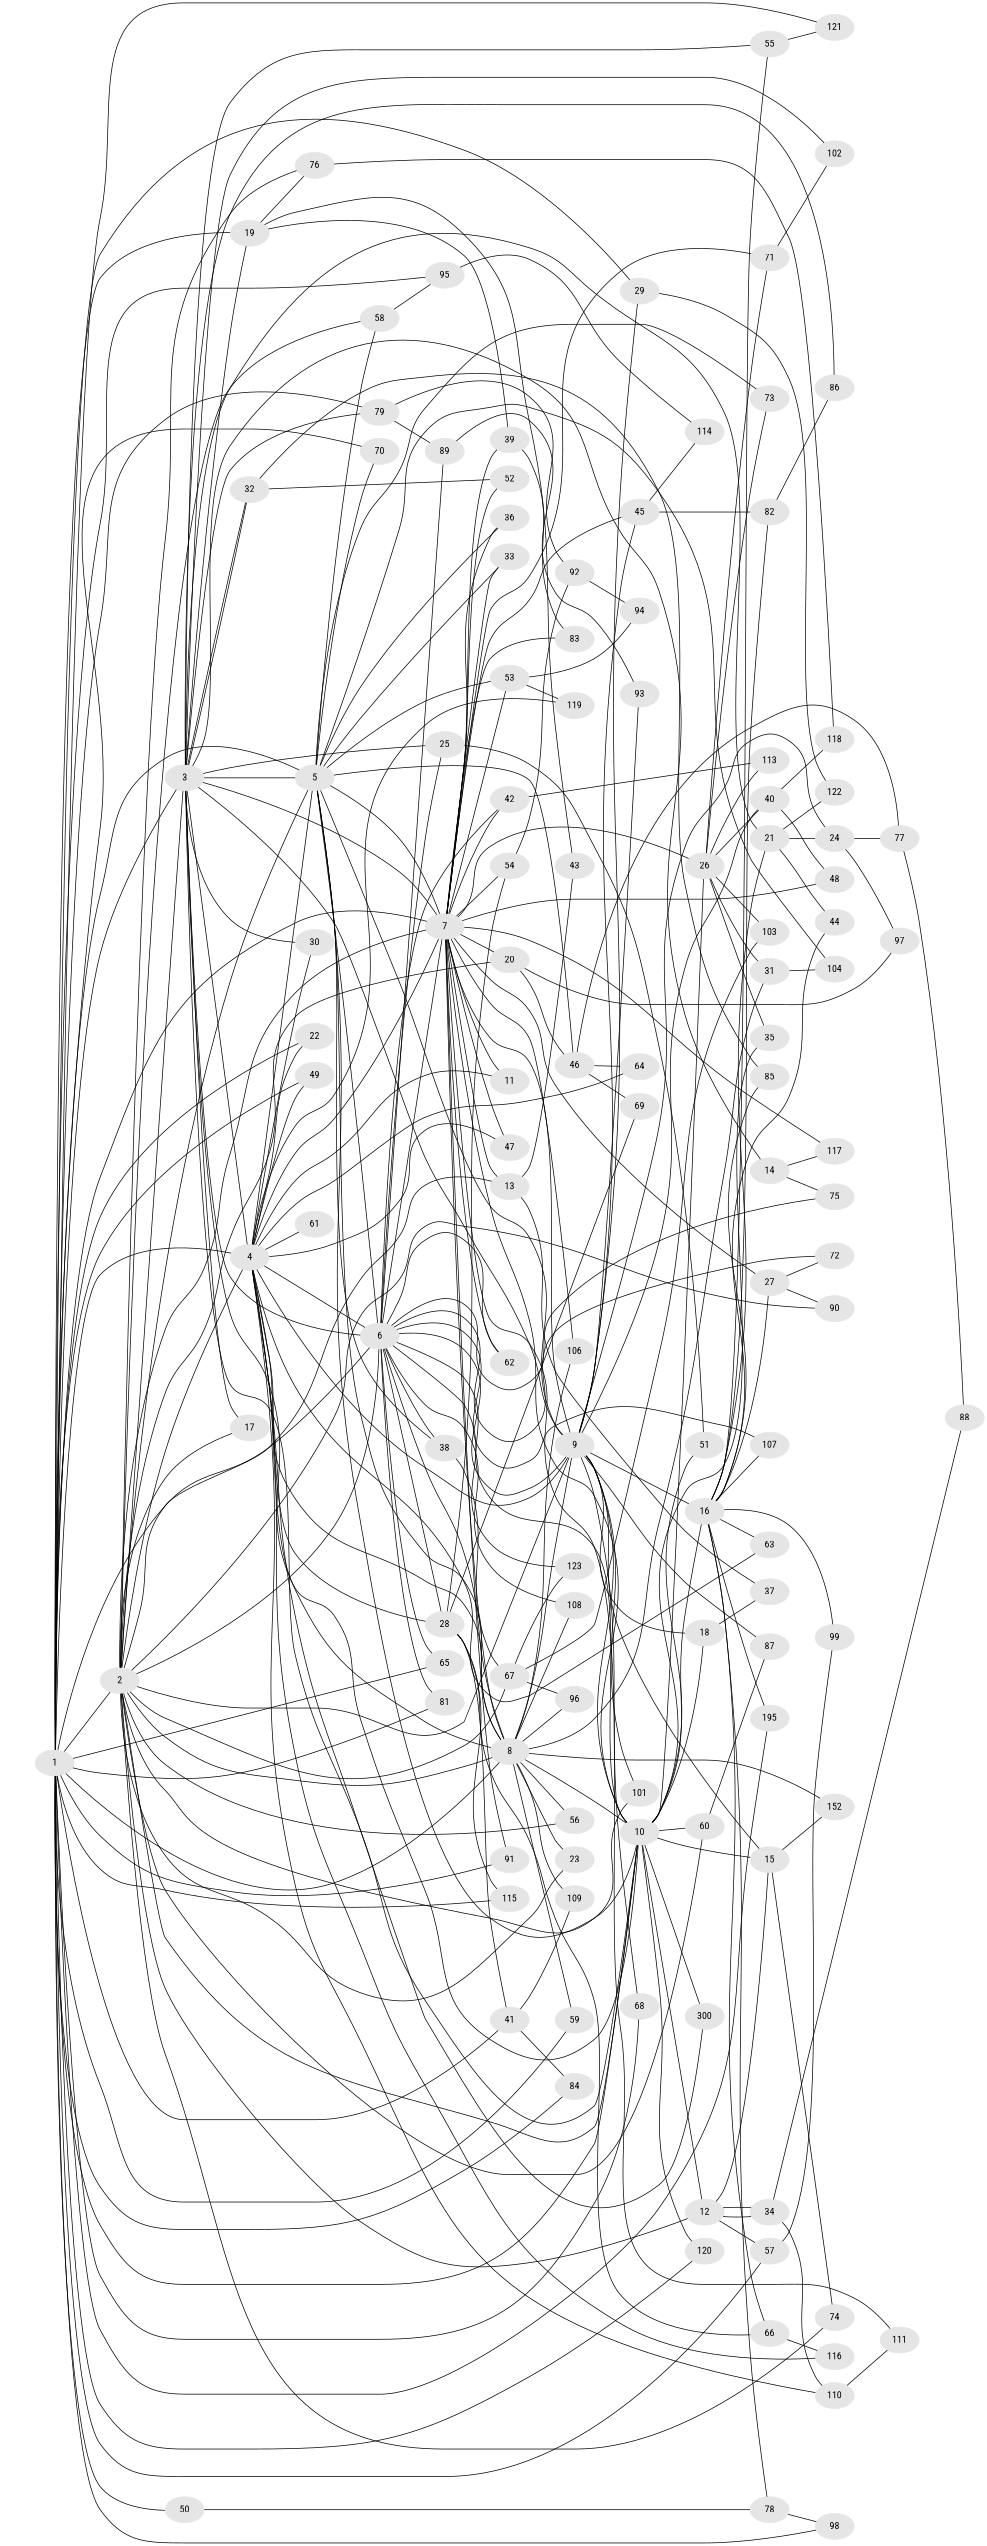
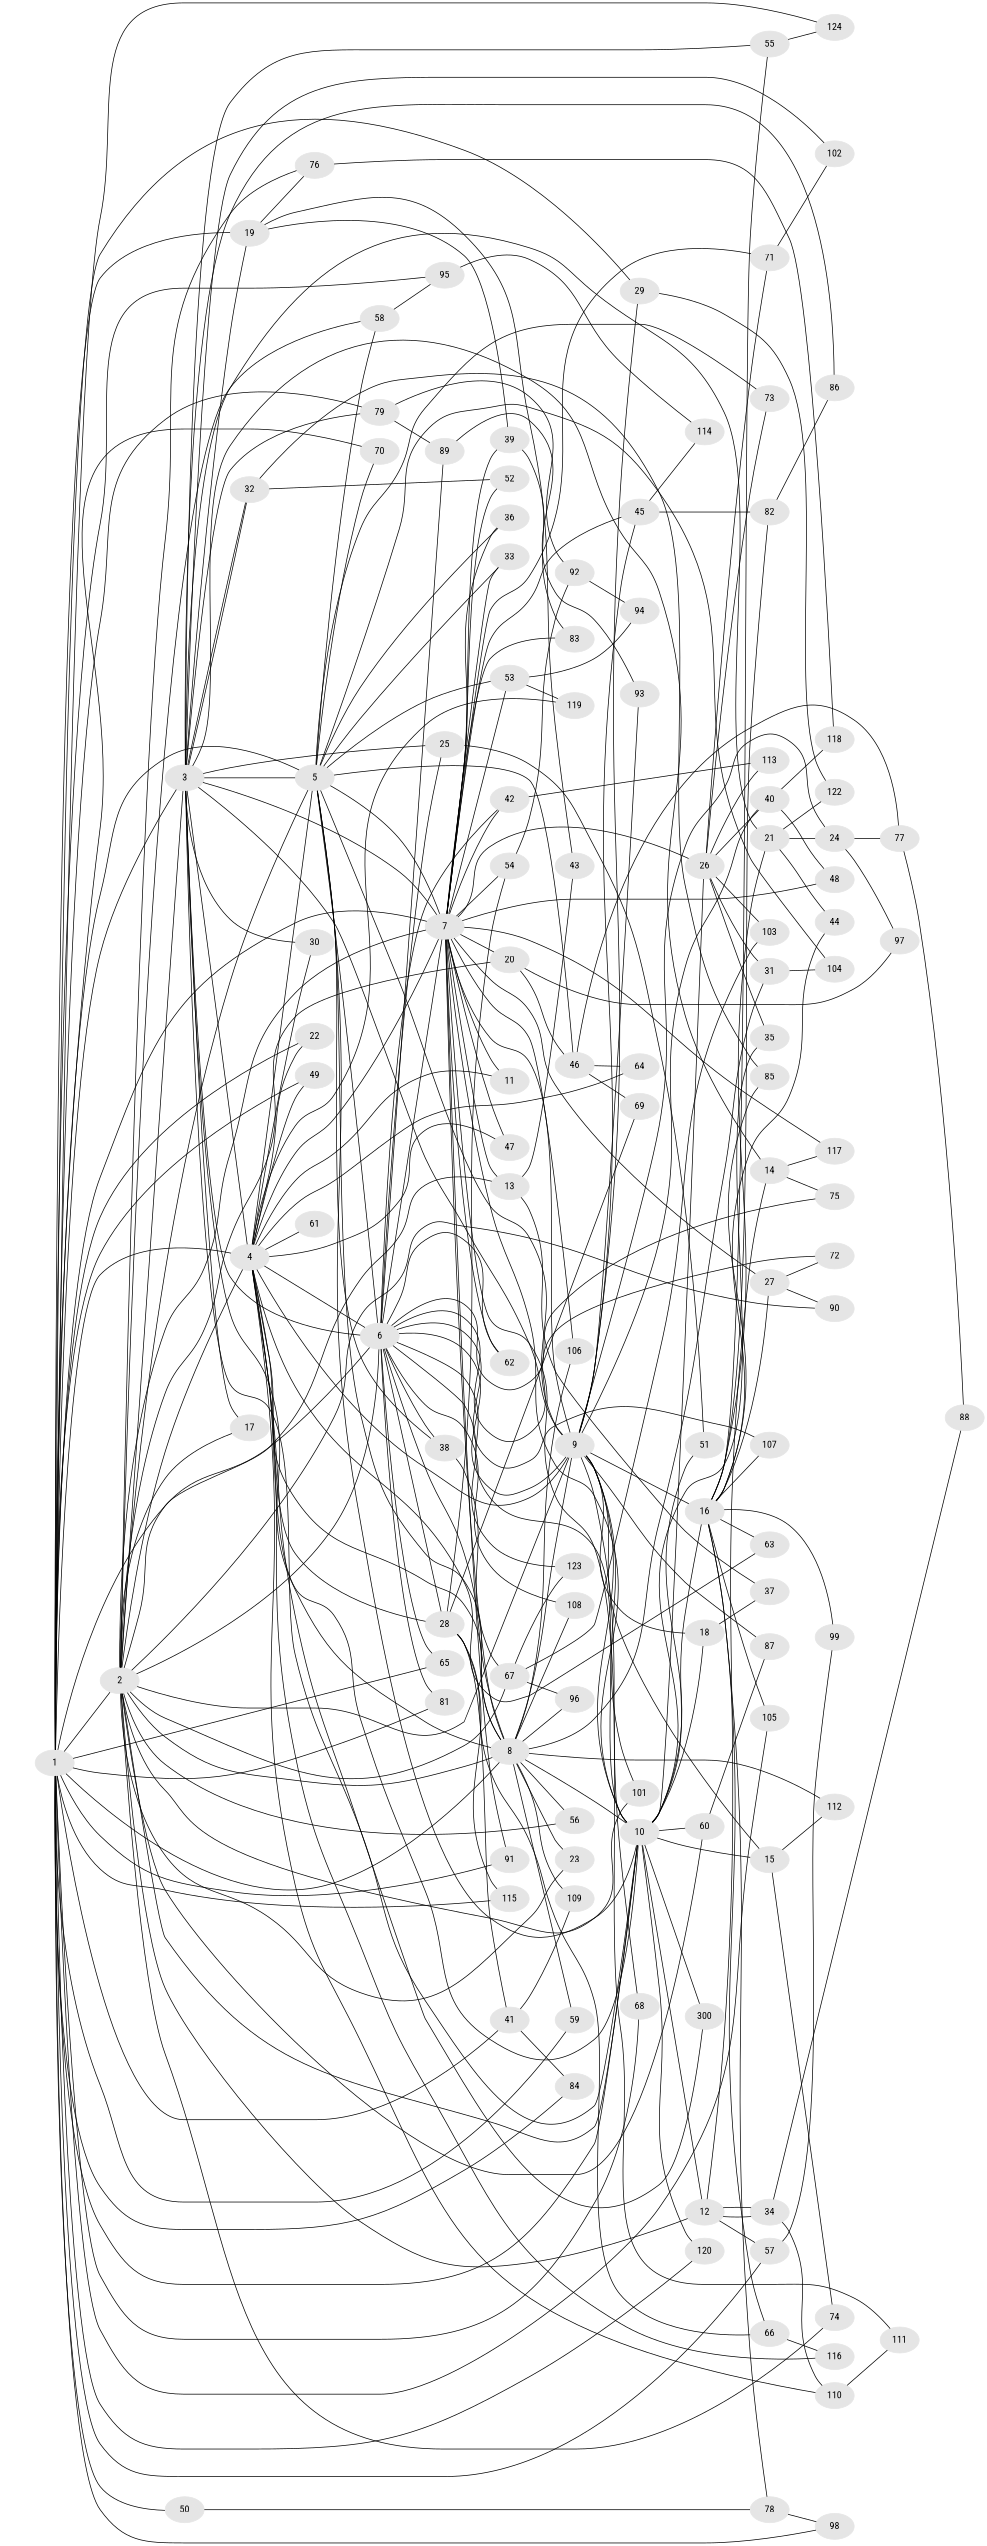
(835, 27) -> (835, 27)
(770, 1718) -> (770, 1718)
(835, 1807) -> (835, 1807)
(753, 2040) -> (731, 1640)
